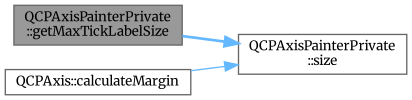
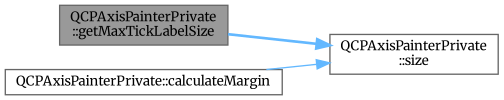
(98, 82) -> (144, 82)
